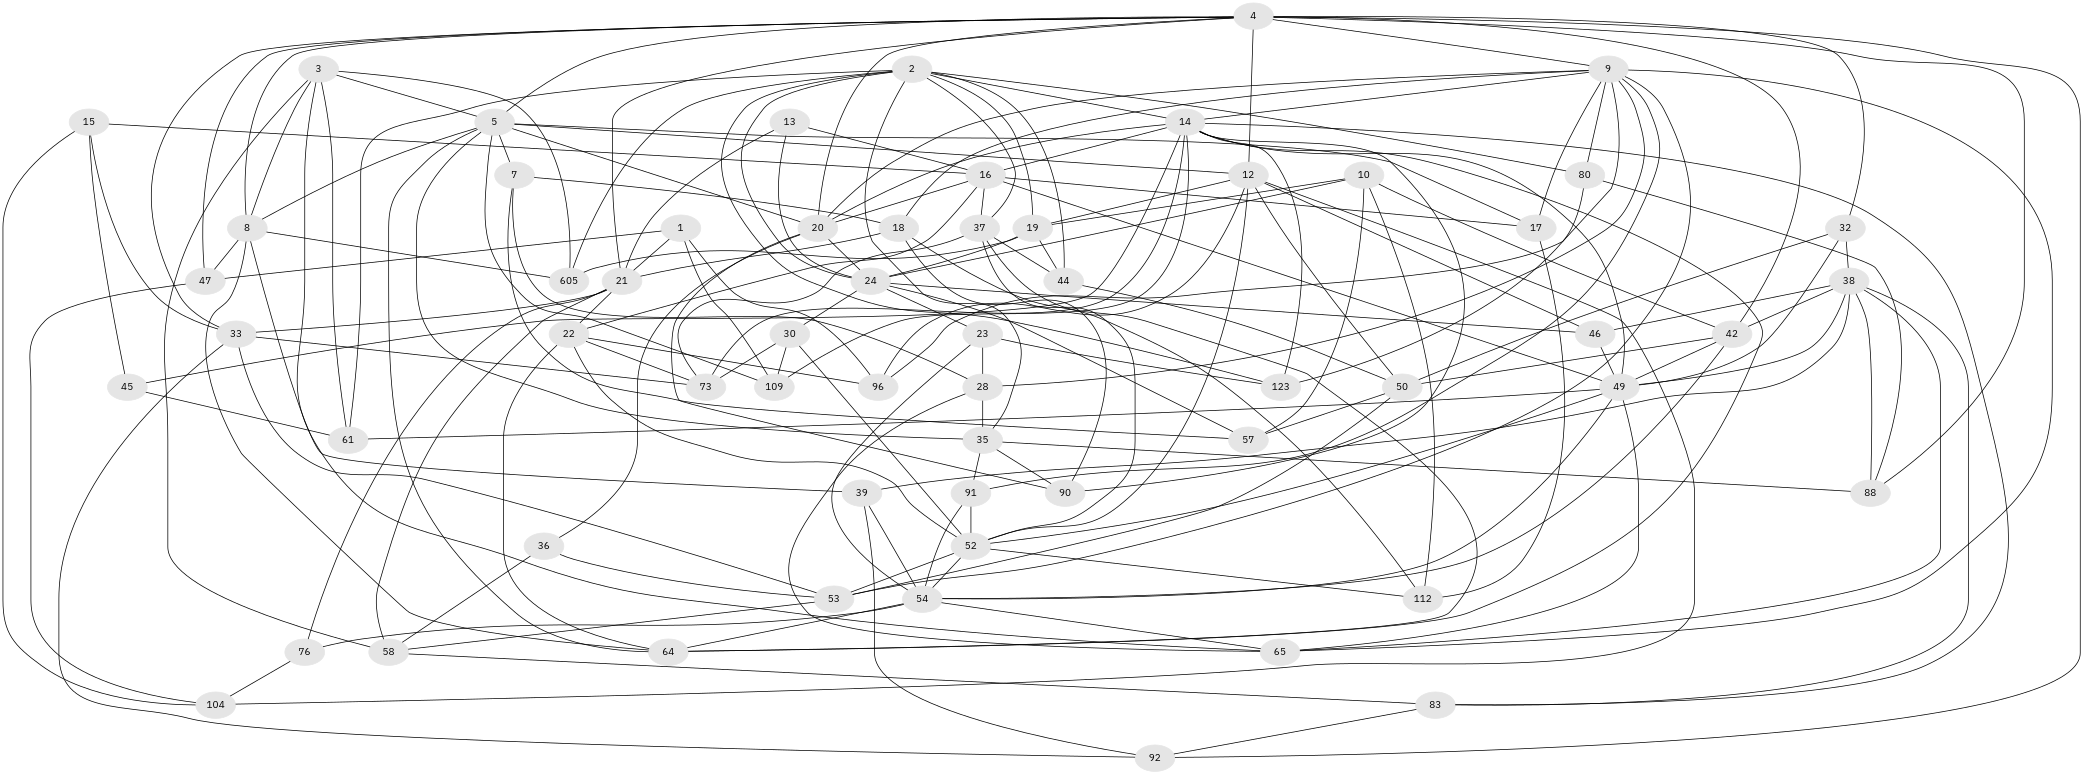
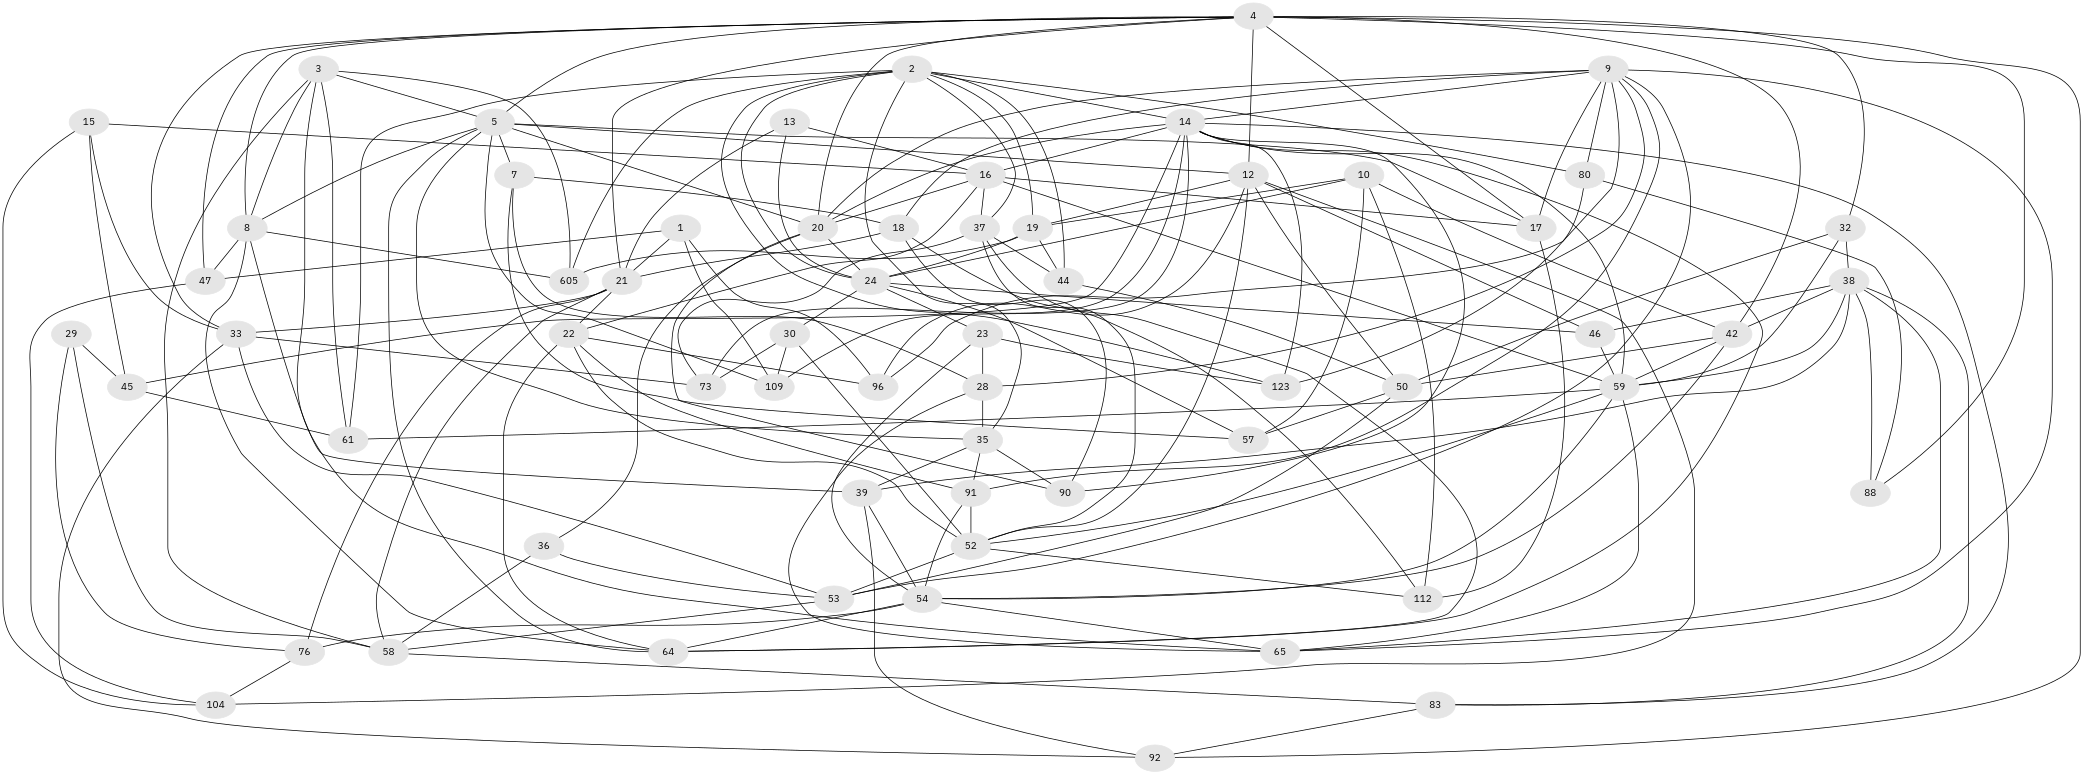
(1431, 42) -> (1395, 122)
none -> (71, 334)
(635, 360) -> (757, 436)
(1619, 387) -> (1619, 387)
(1448, 468) -> (922, 467)
(952, 568) -> none
